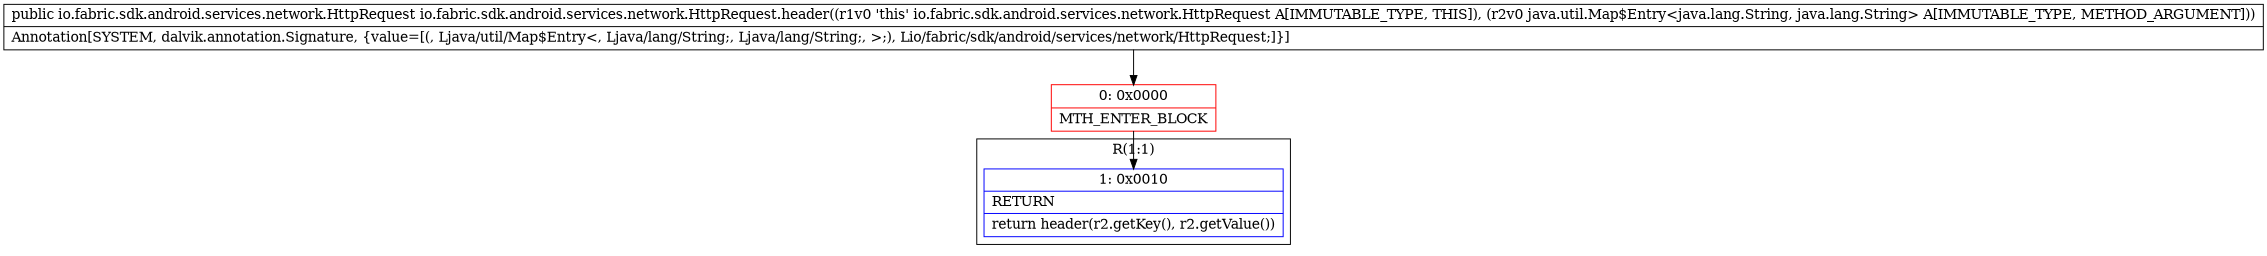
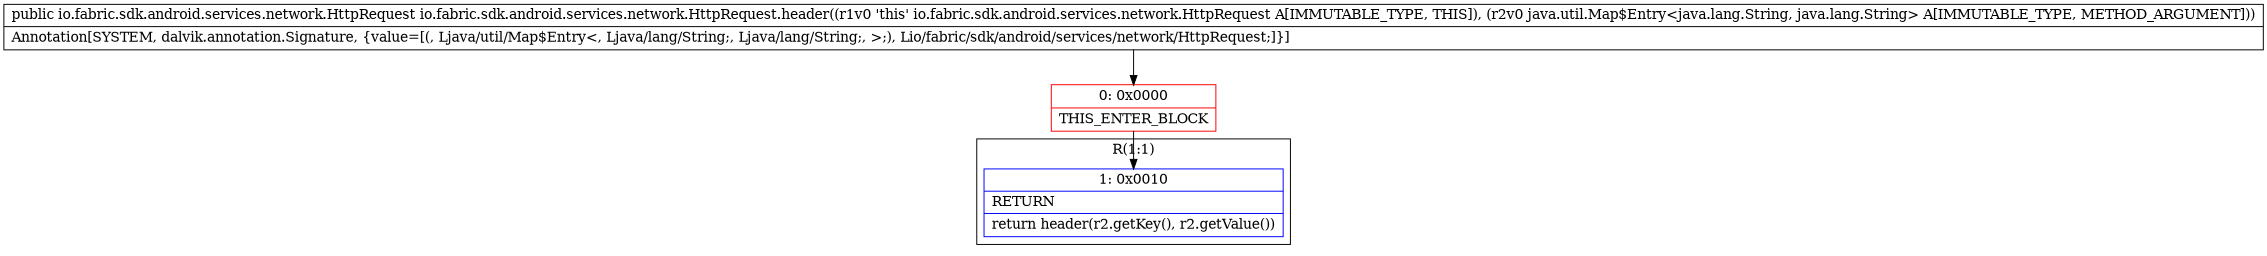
(1134, 119) -> (1134, 119)
